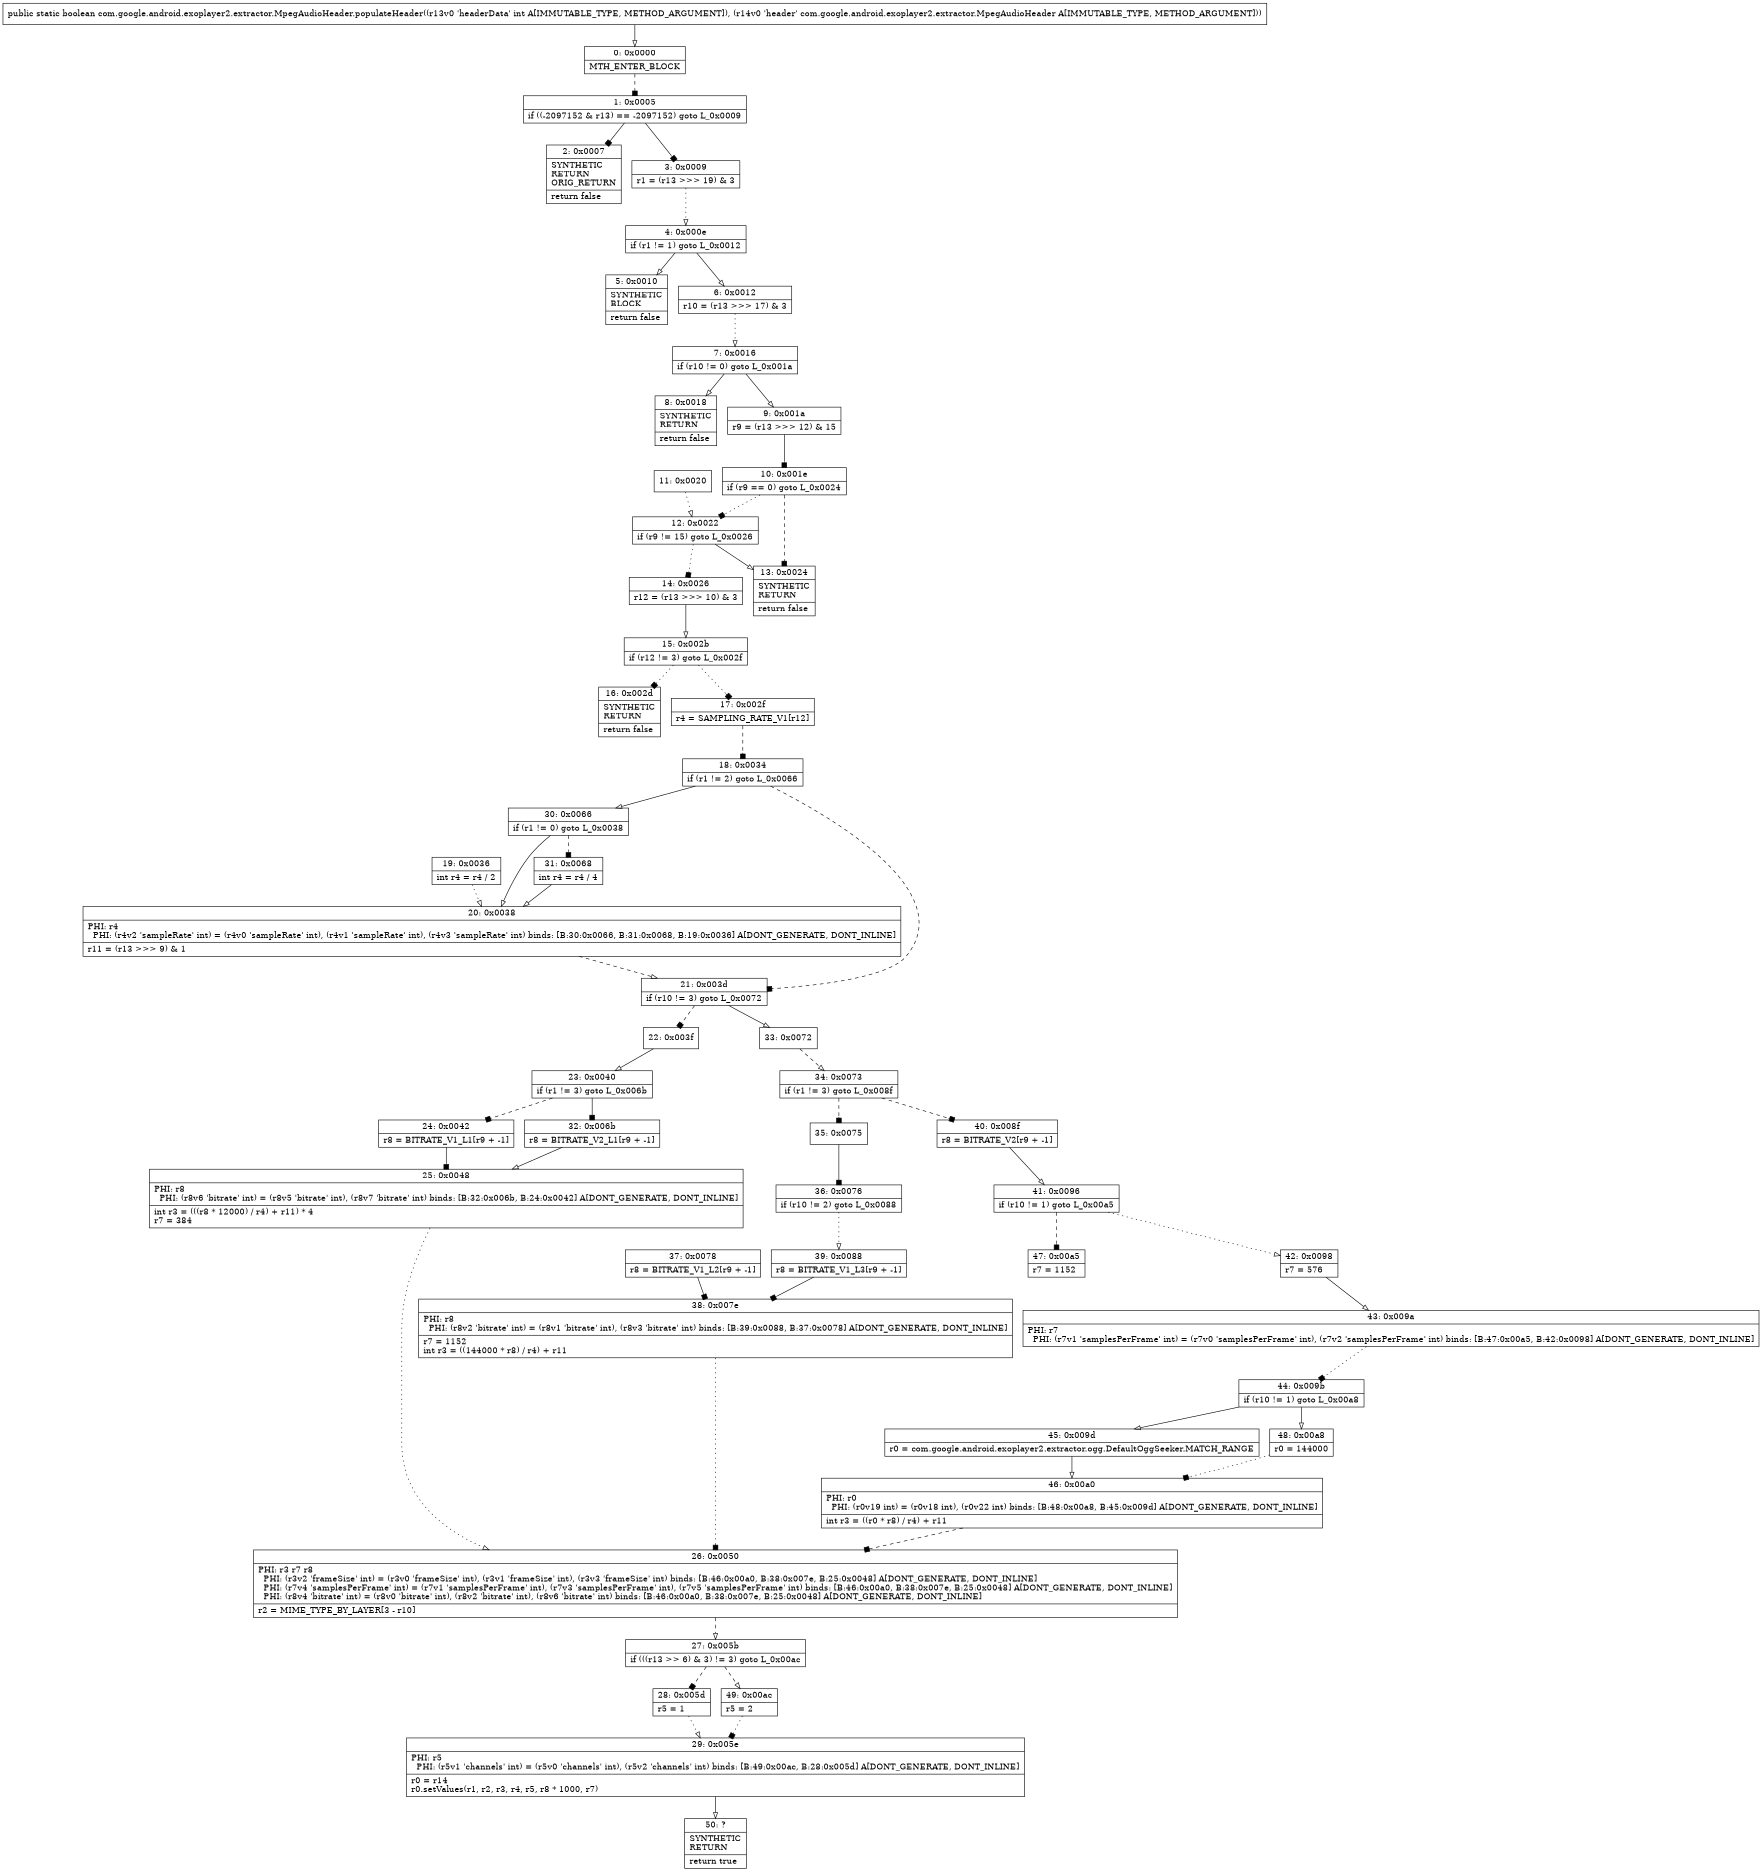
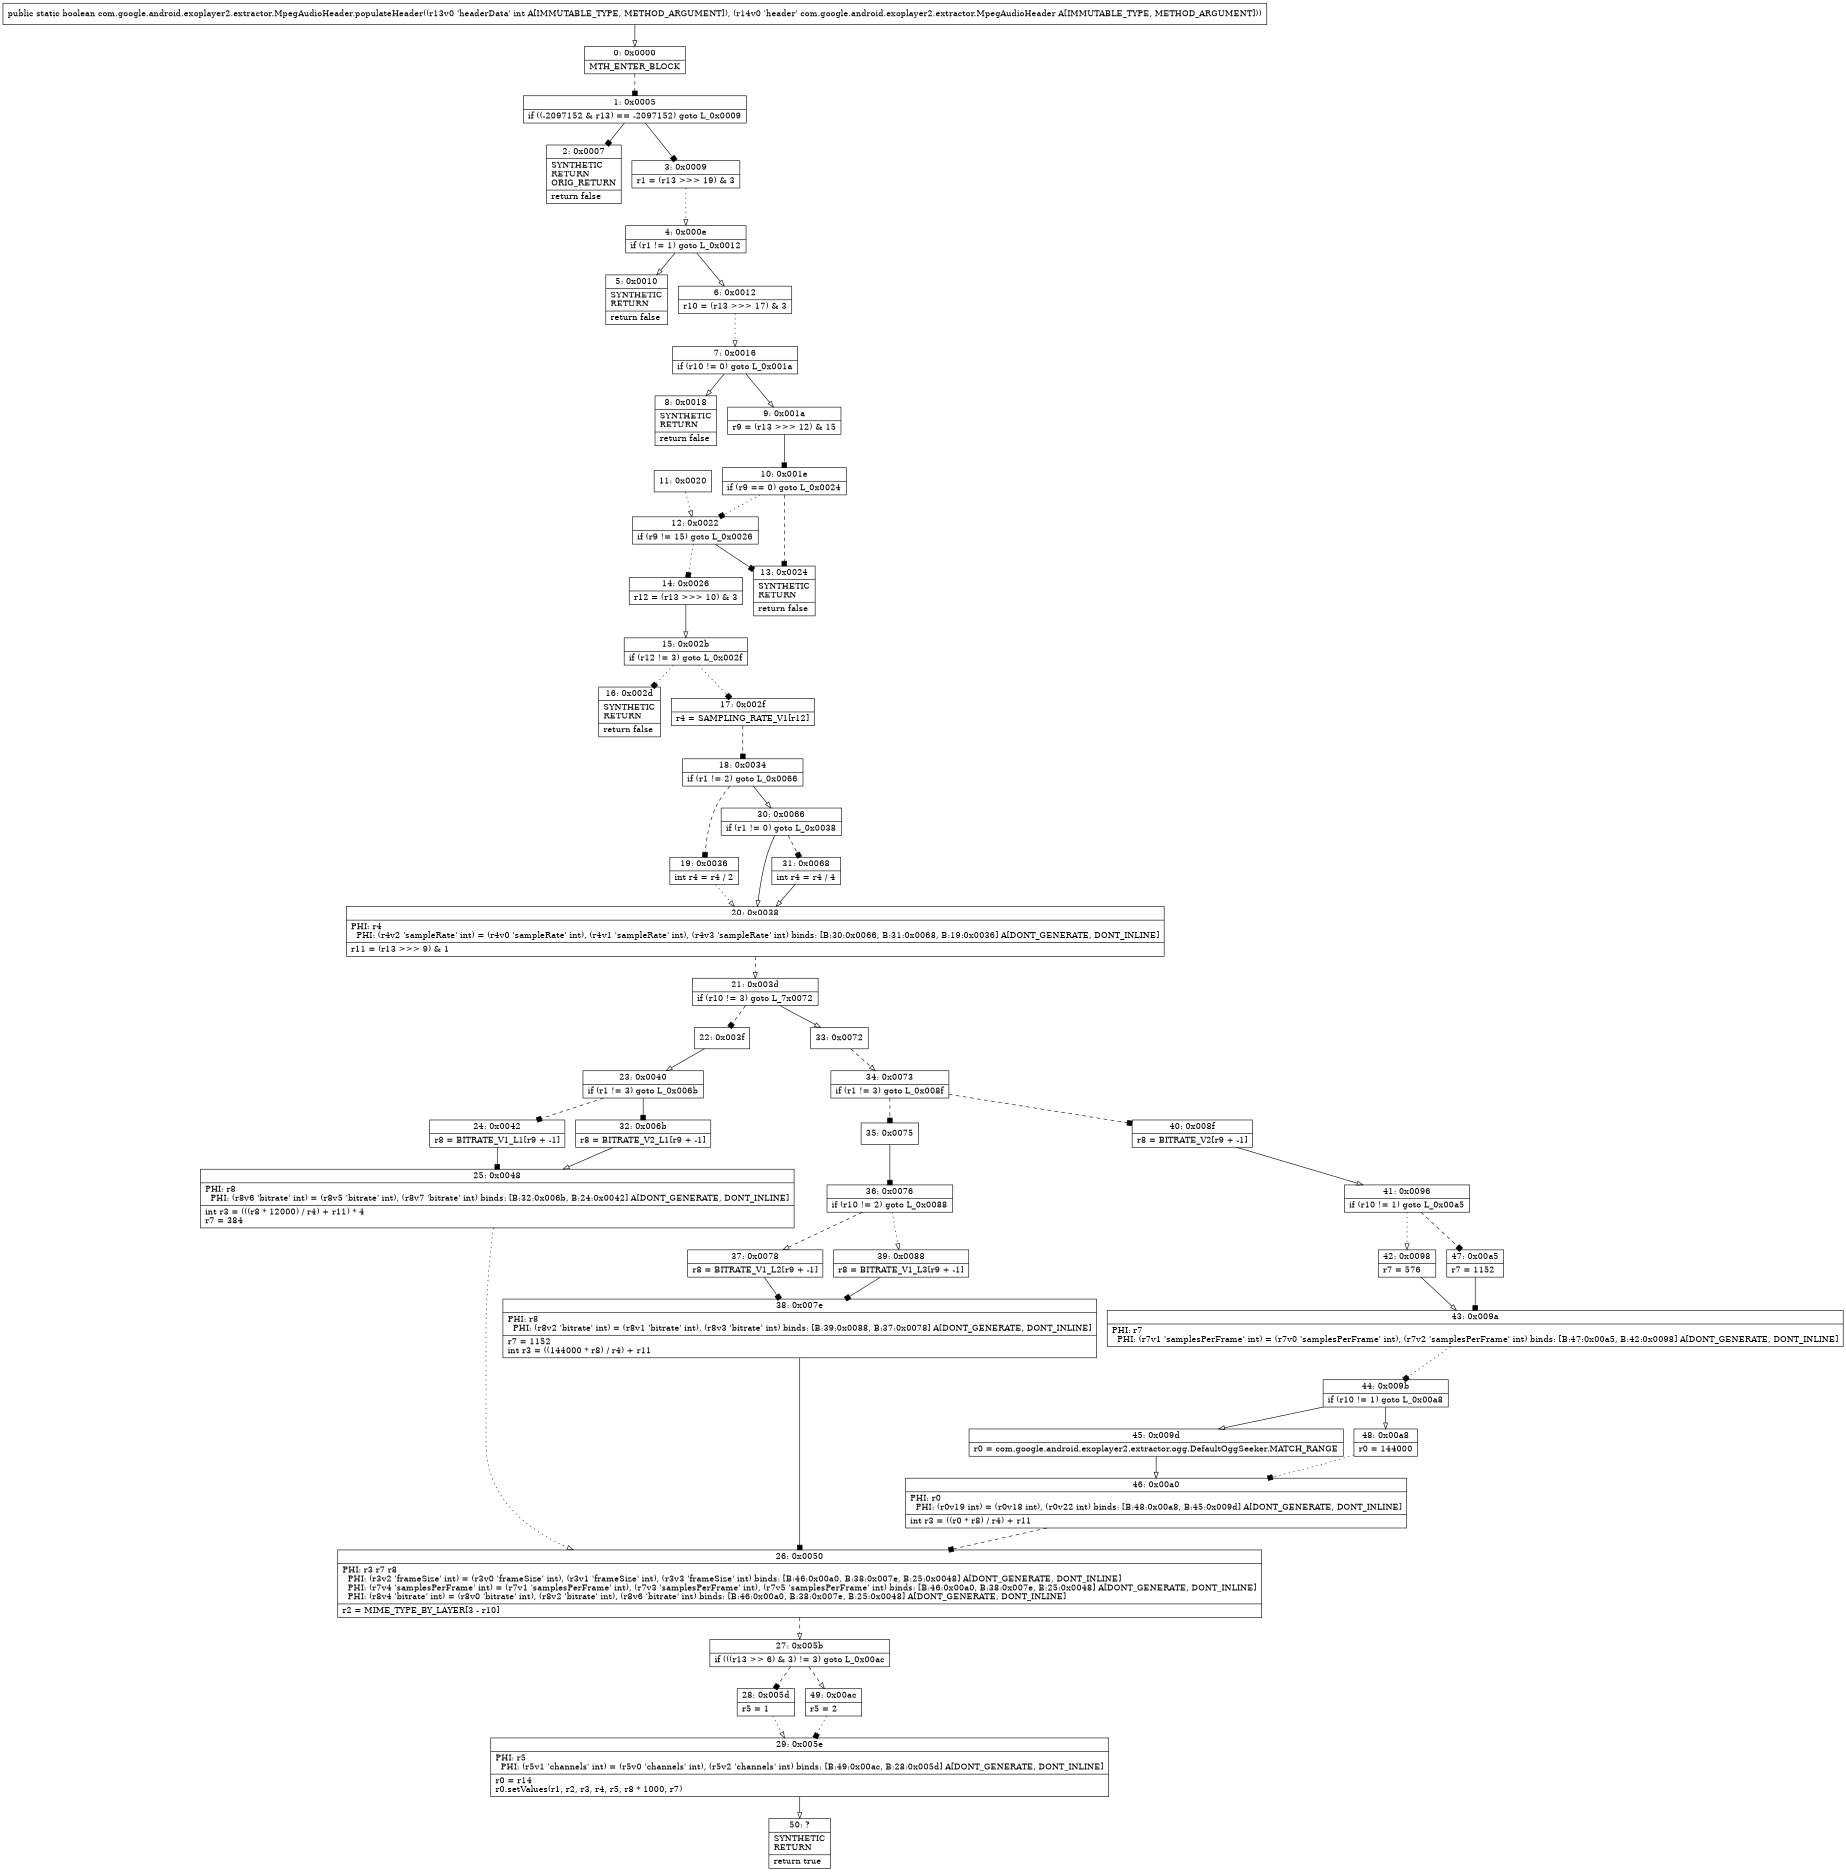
(626, 304) -> (630, 304)
(732, 555) -> (732, 555)
(916, 906) -> (712, 816)
(704, 998) -> (755, 998)
none -> (825, 1230)
none -> (1475, 1291)
(716, 1451) -> (800, 1451)
